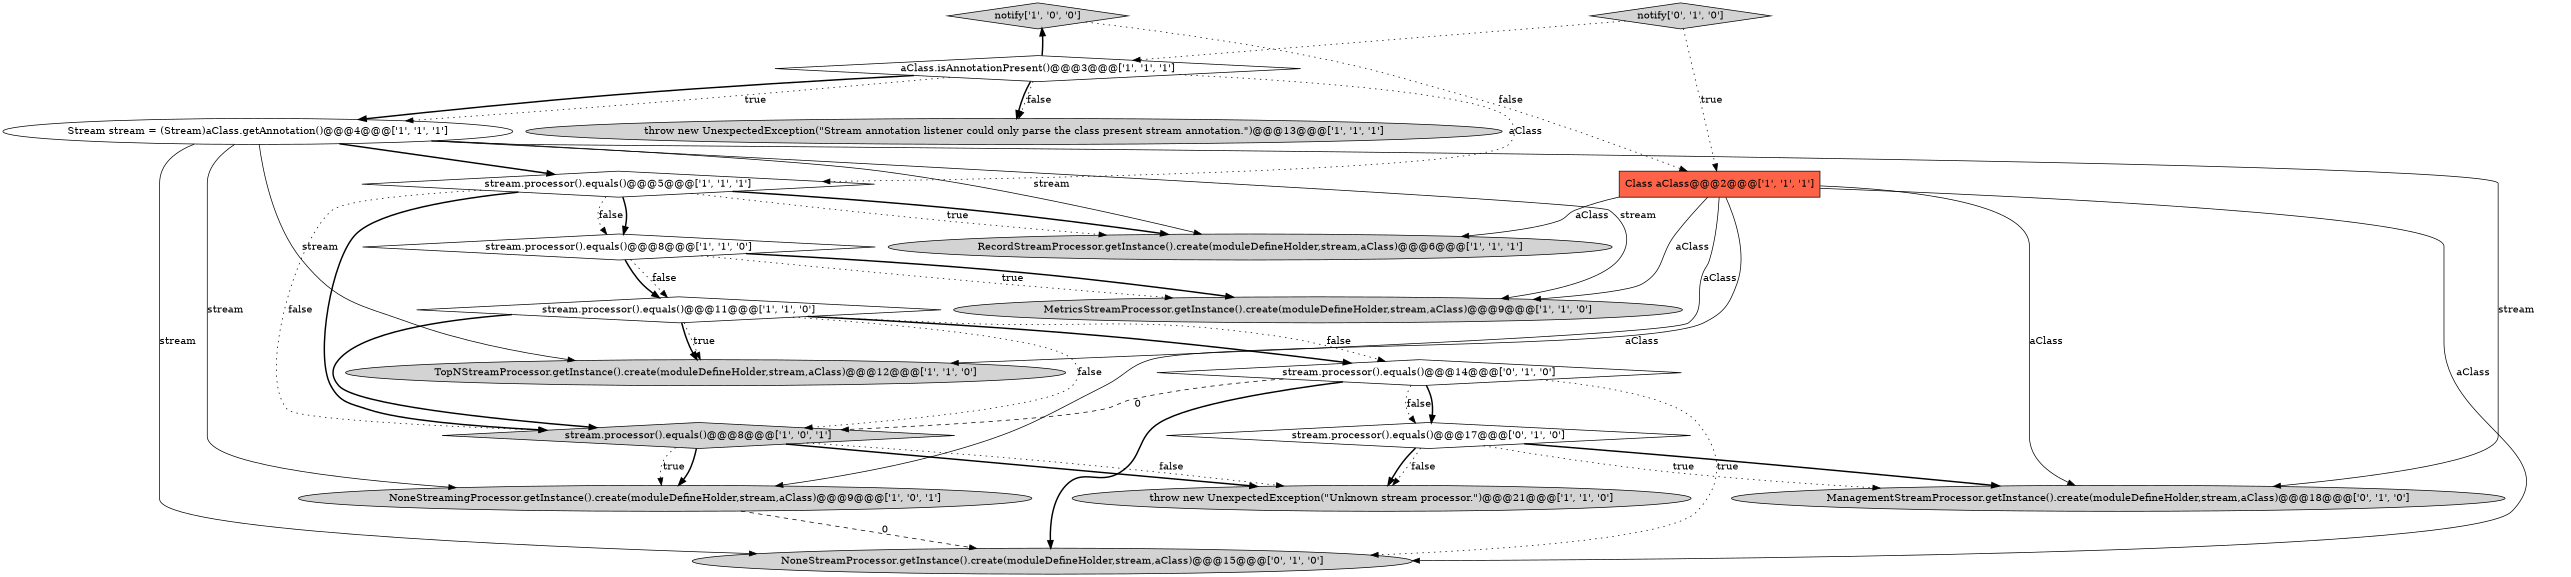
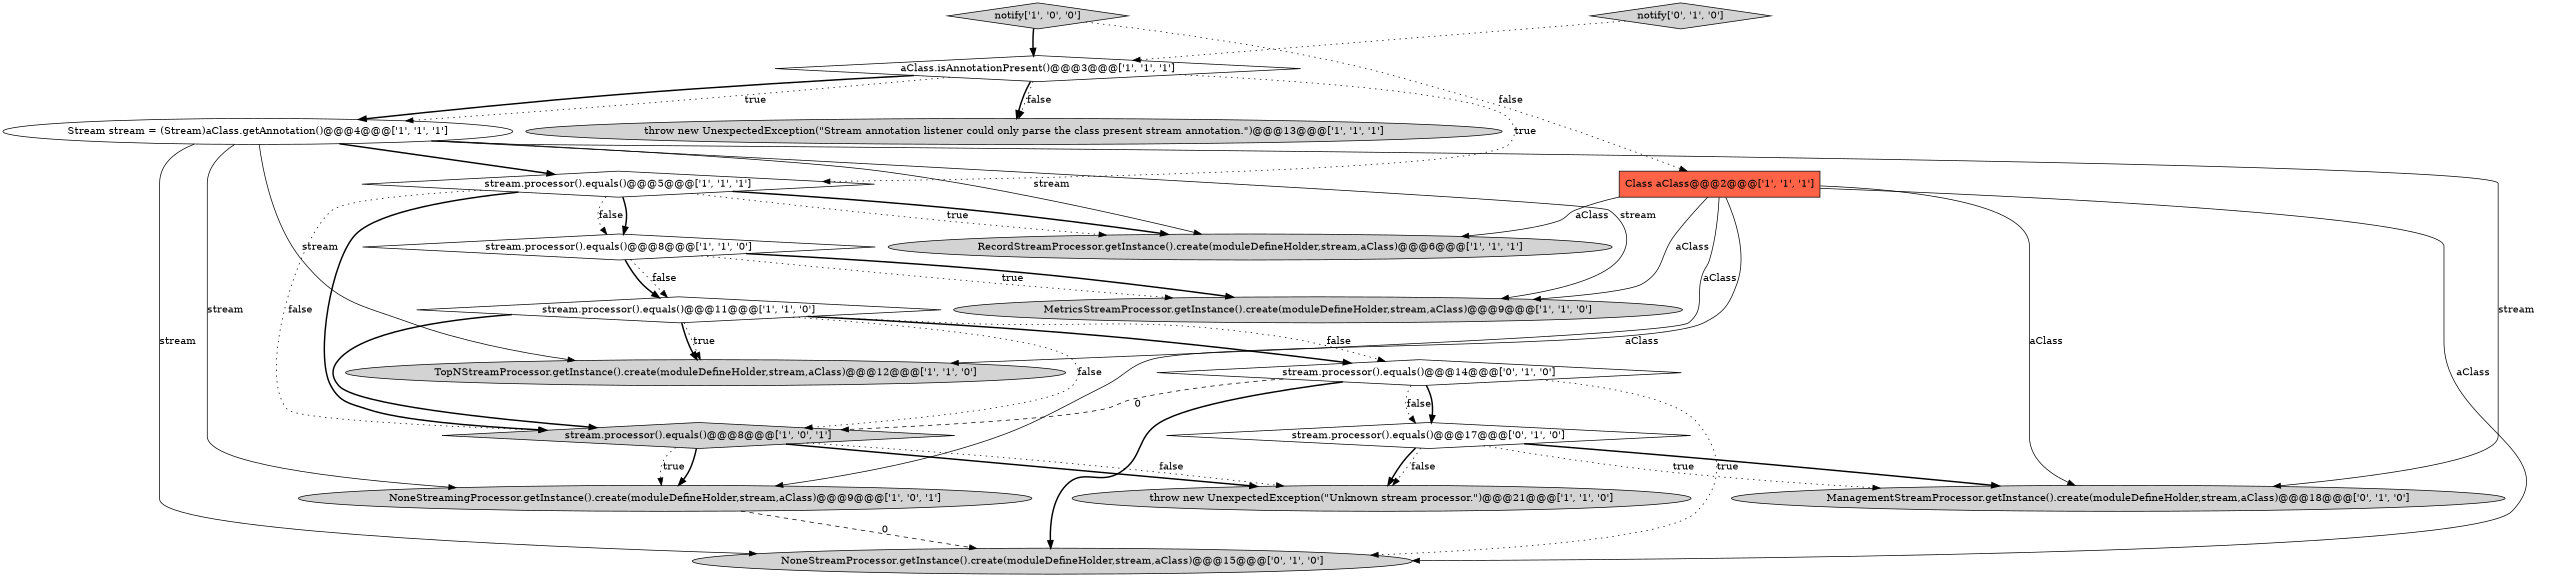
(1043, 46) -> (1033, 38)
(1699, 96) -> none
(1526, 131) -> (1526, 131)
